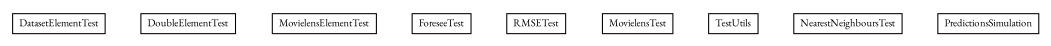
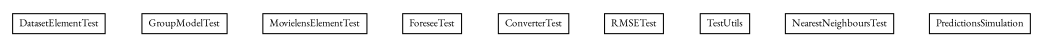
none -> (184, 23)
(188, 23) -> none
none -> (533, 23)
(637, 23) -> none
